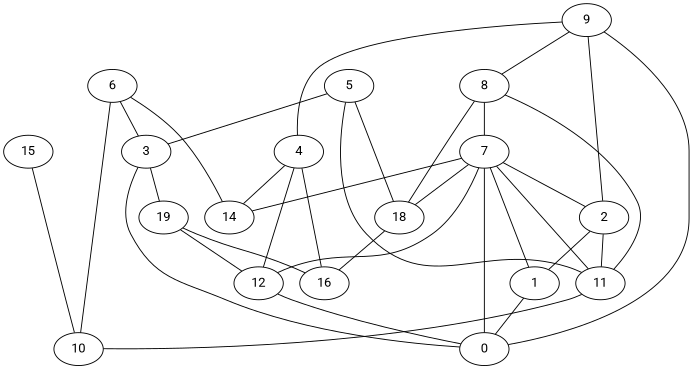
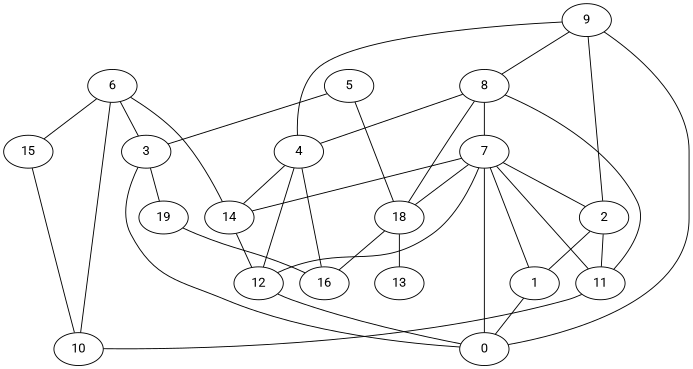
none -> (70, 119)
none -> (392, 119)
(211, 250) -> (241, 244)
(403, 259) -> none
none -> (399, 283)
